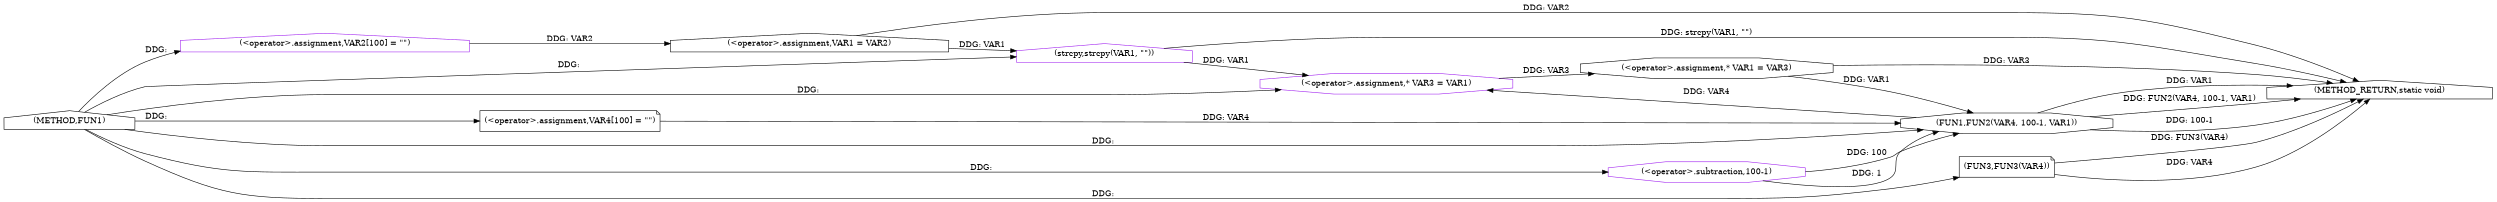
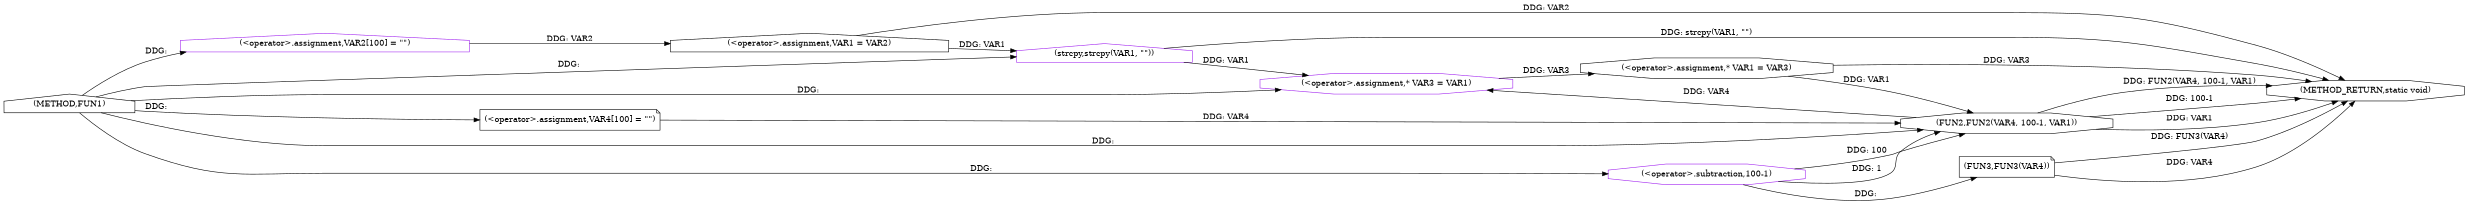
(2380, 91) -> (2366, 91)
(2007, 123) -> (2007, 123)
(1013, 198) -> (1858, 200)
